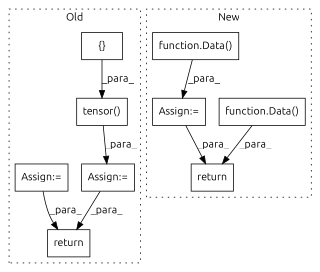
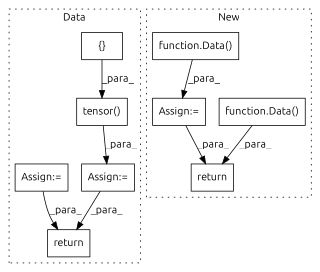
(75, 18) -> (75, 18)
